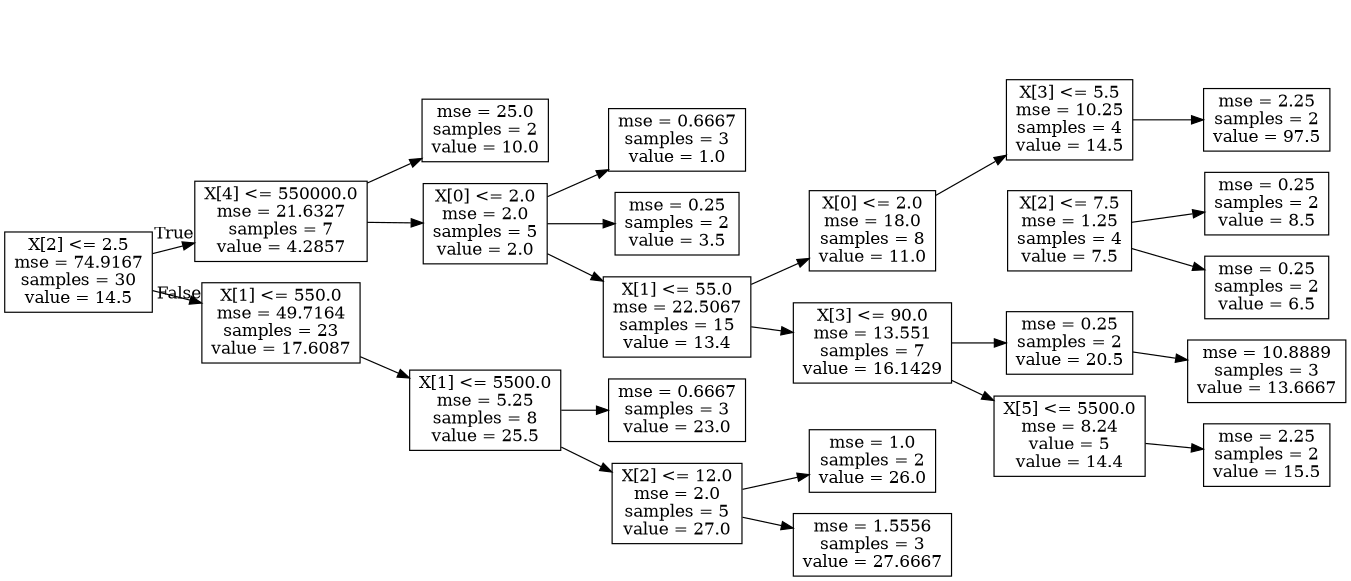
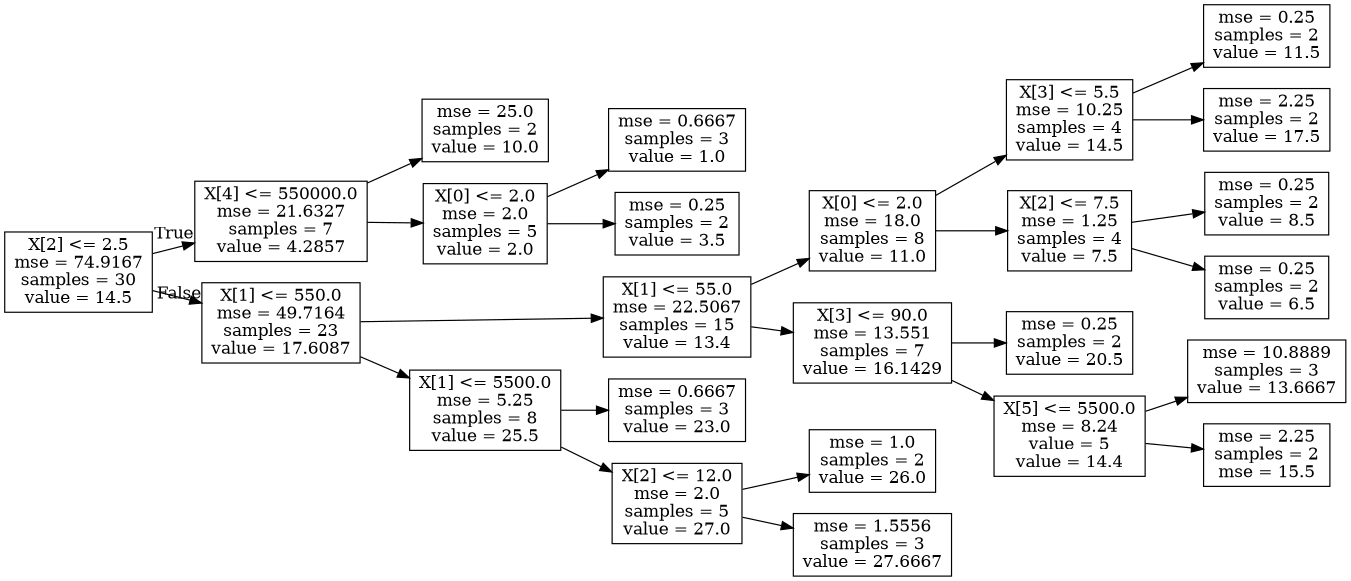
none -> (1267, 36)
(1267, 120) -> (1267, 120)
none -> (966, 231)
(570, 265) -> (476, 320)
(1154, 355) -> (1161, 406)
(1267, 455) -> (1267, 455)
